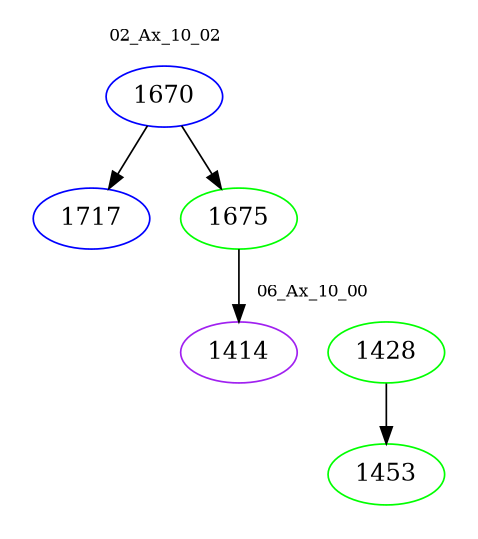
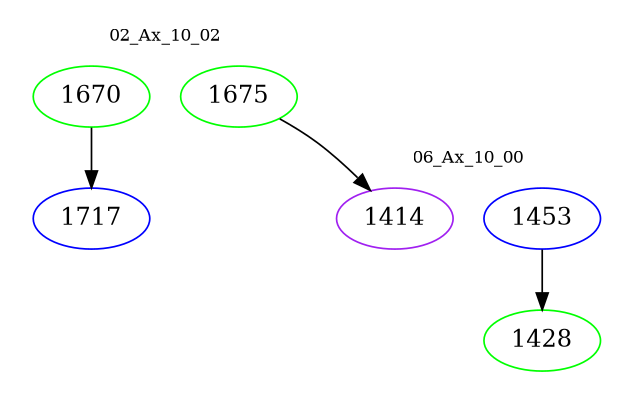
(164, 97) -> (92, 97)
(197, 150) -> none
(386, 405) -> (542, 271)
(386, 474) -> (542, 219)
